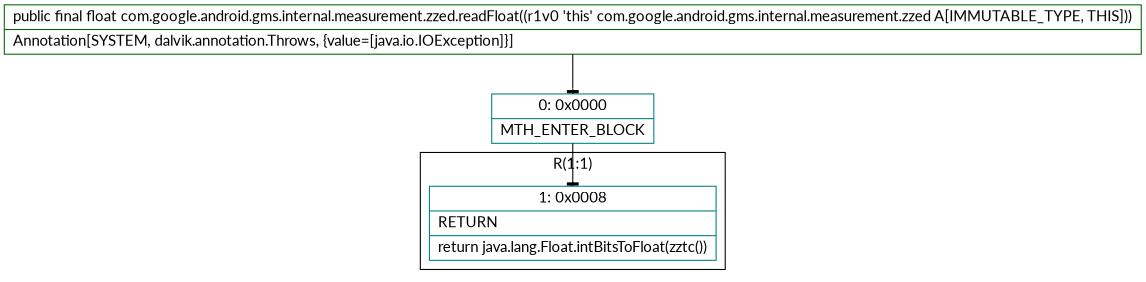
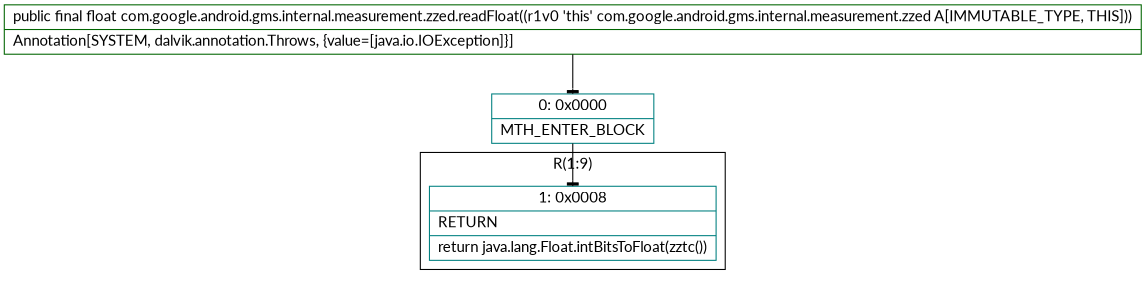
(573, 165) -> (573, 165)
